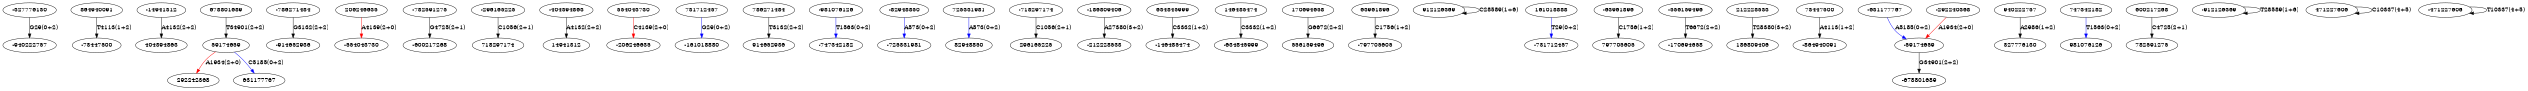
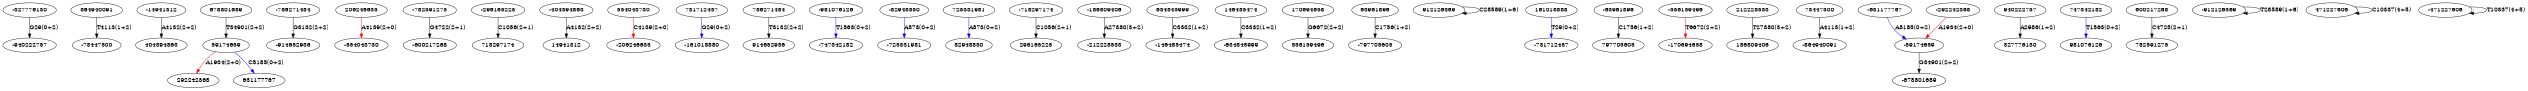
(1953, 10) -> (1953, 10)
(1685, 26) -> (1685, 26)
(448, 28) -> (448, 28)
(1772, 28) -> (1772, 28)
